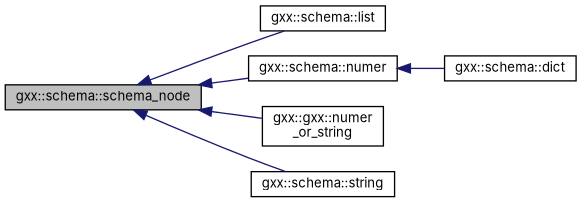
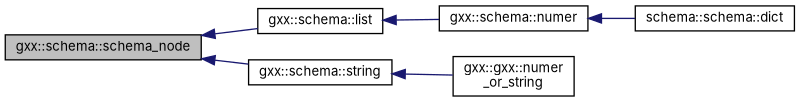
(510, 68) -> (715, 18)
(230, 81) -> (418, 20)
(237, 115) -> (429, 75)
